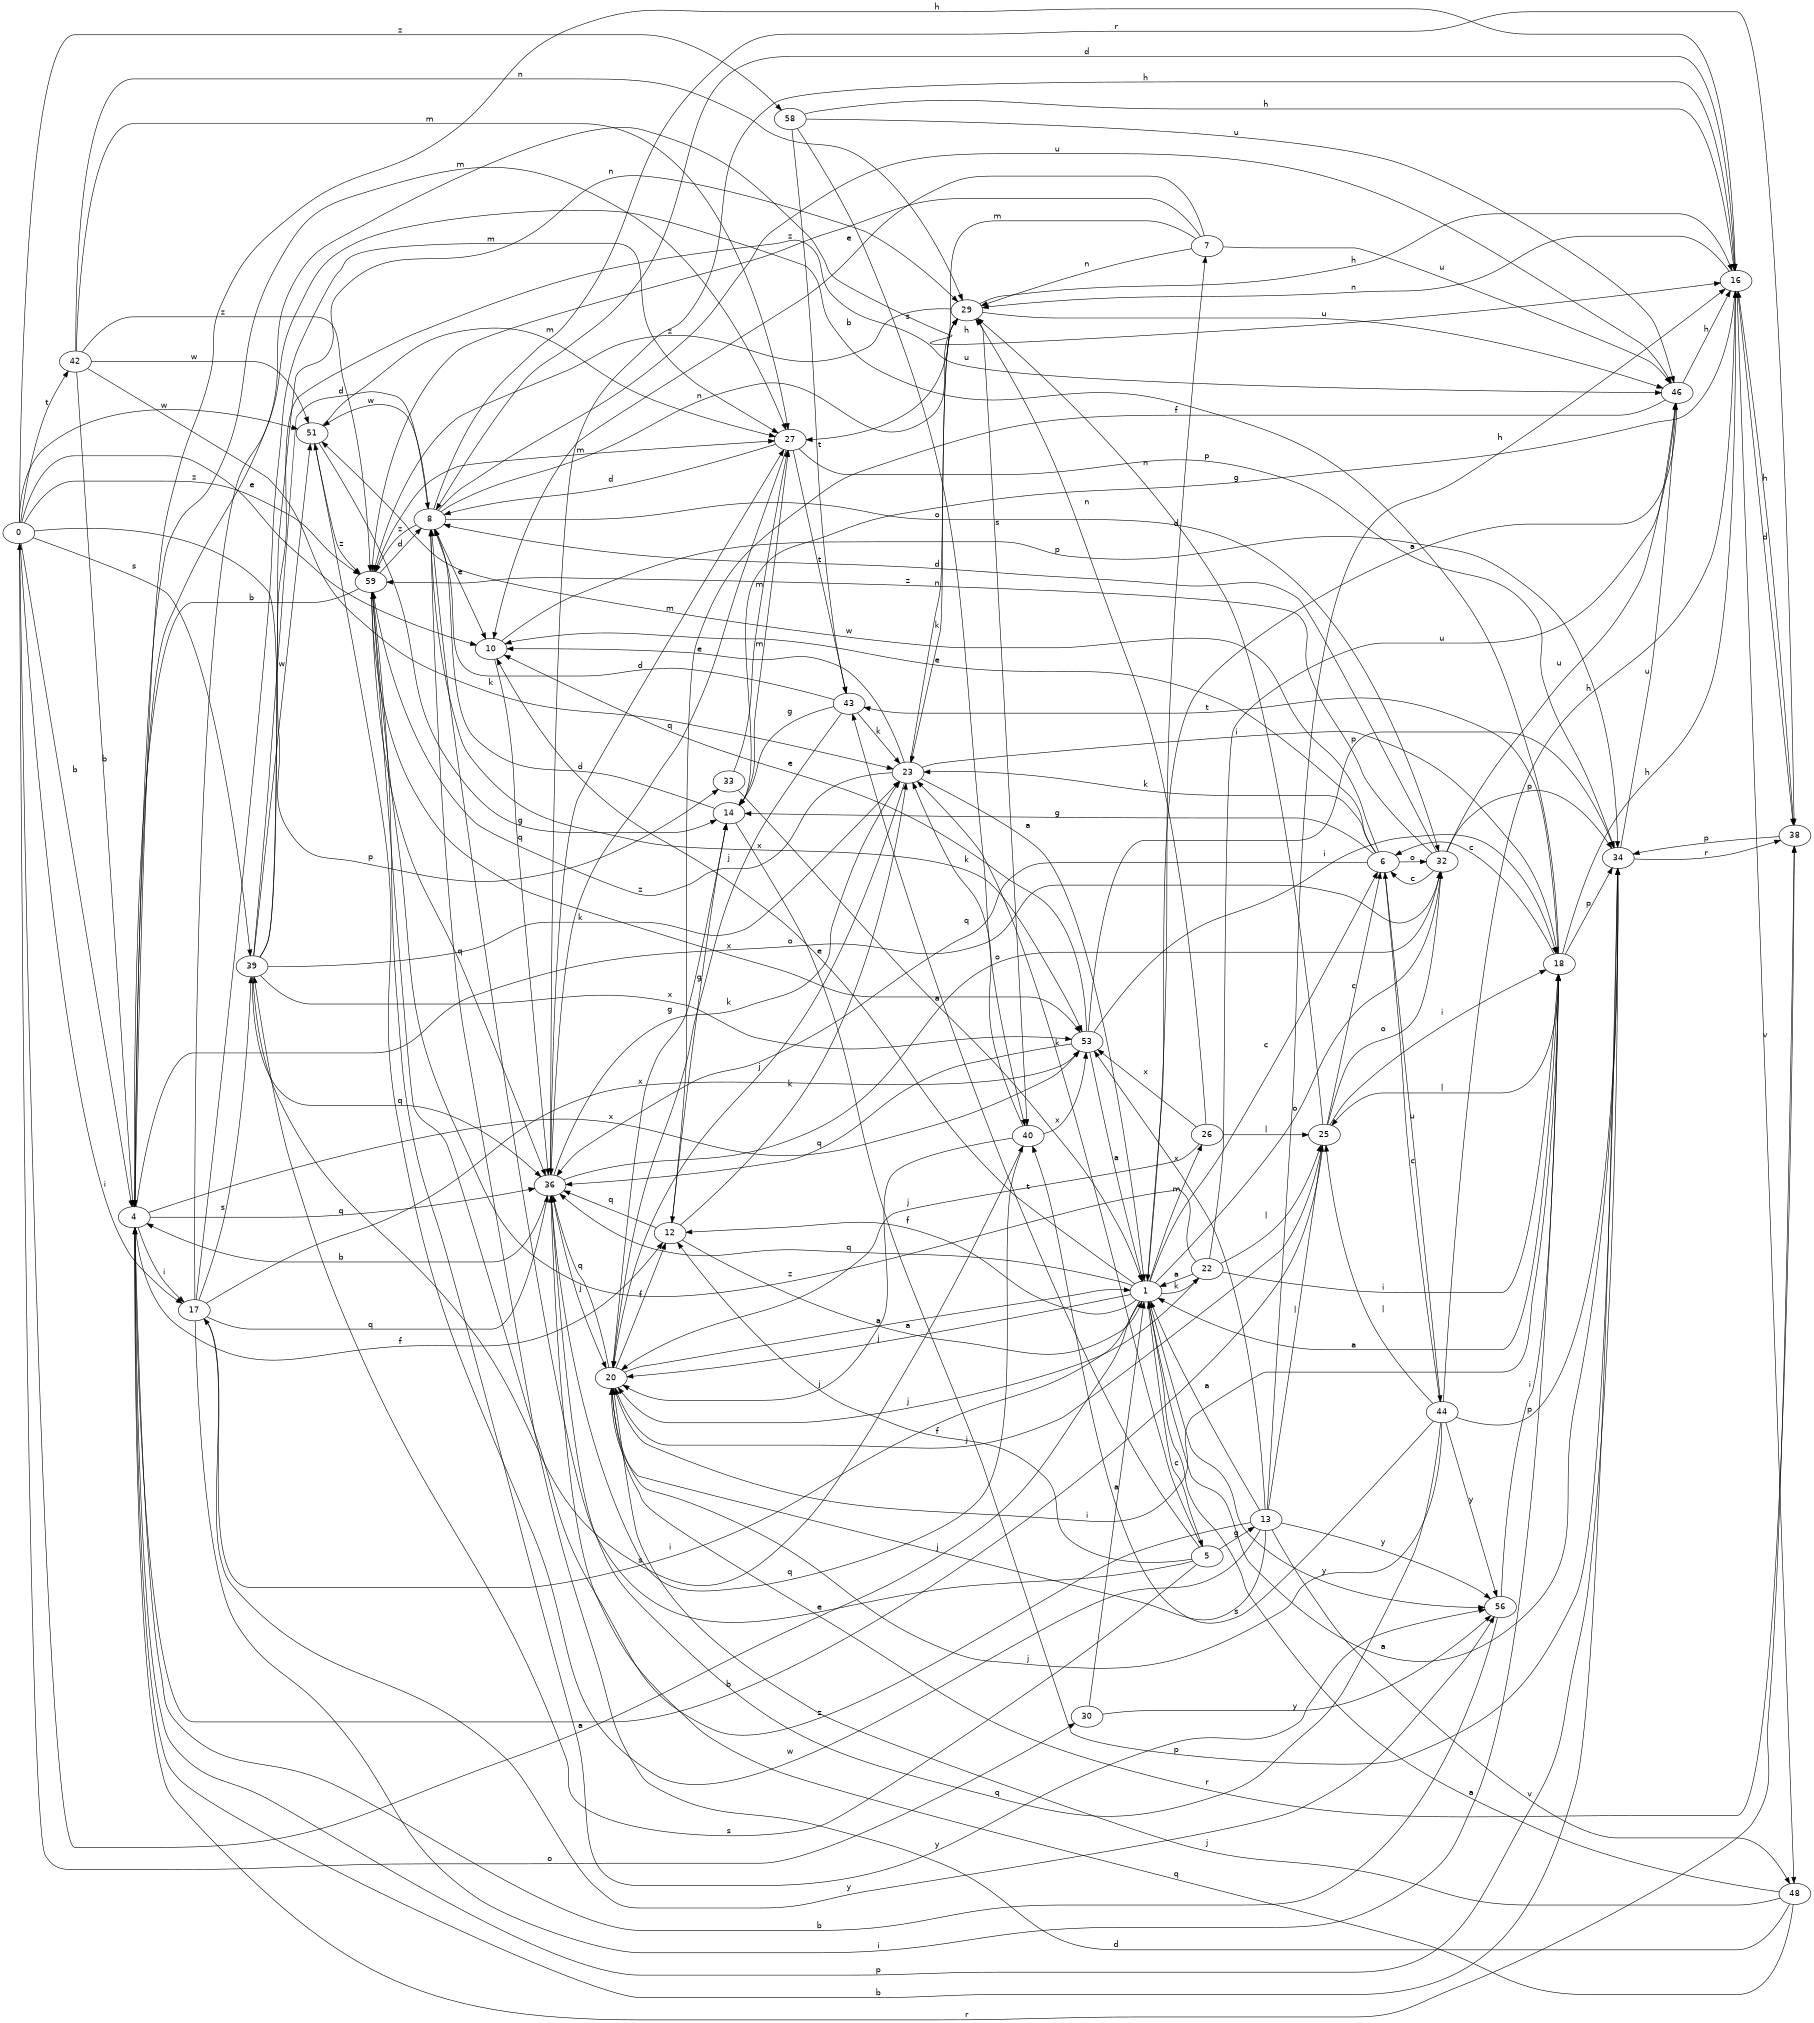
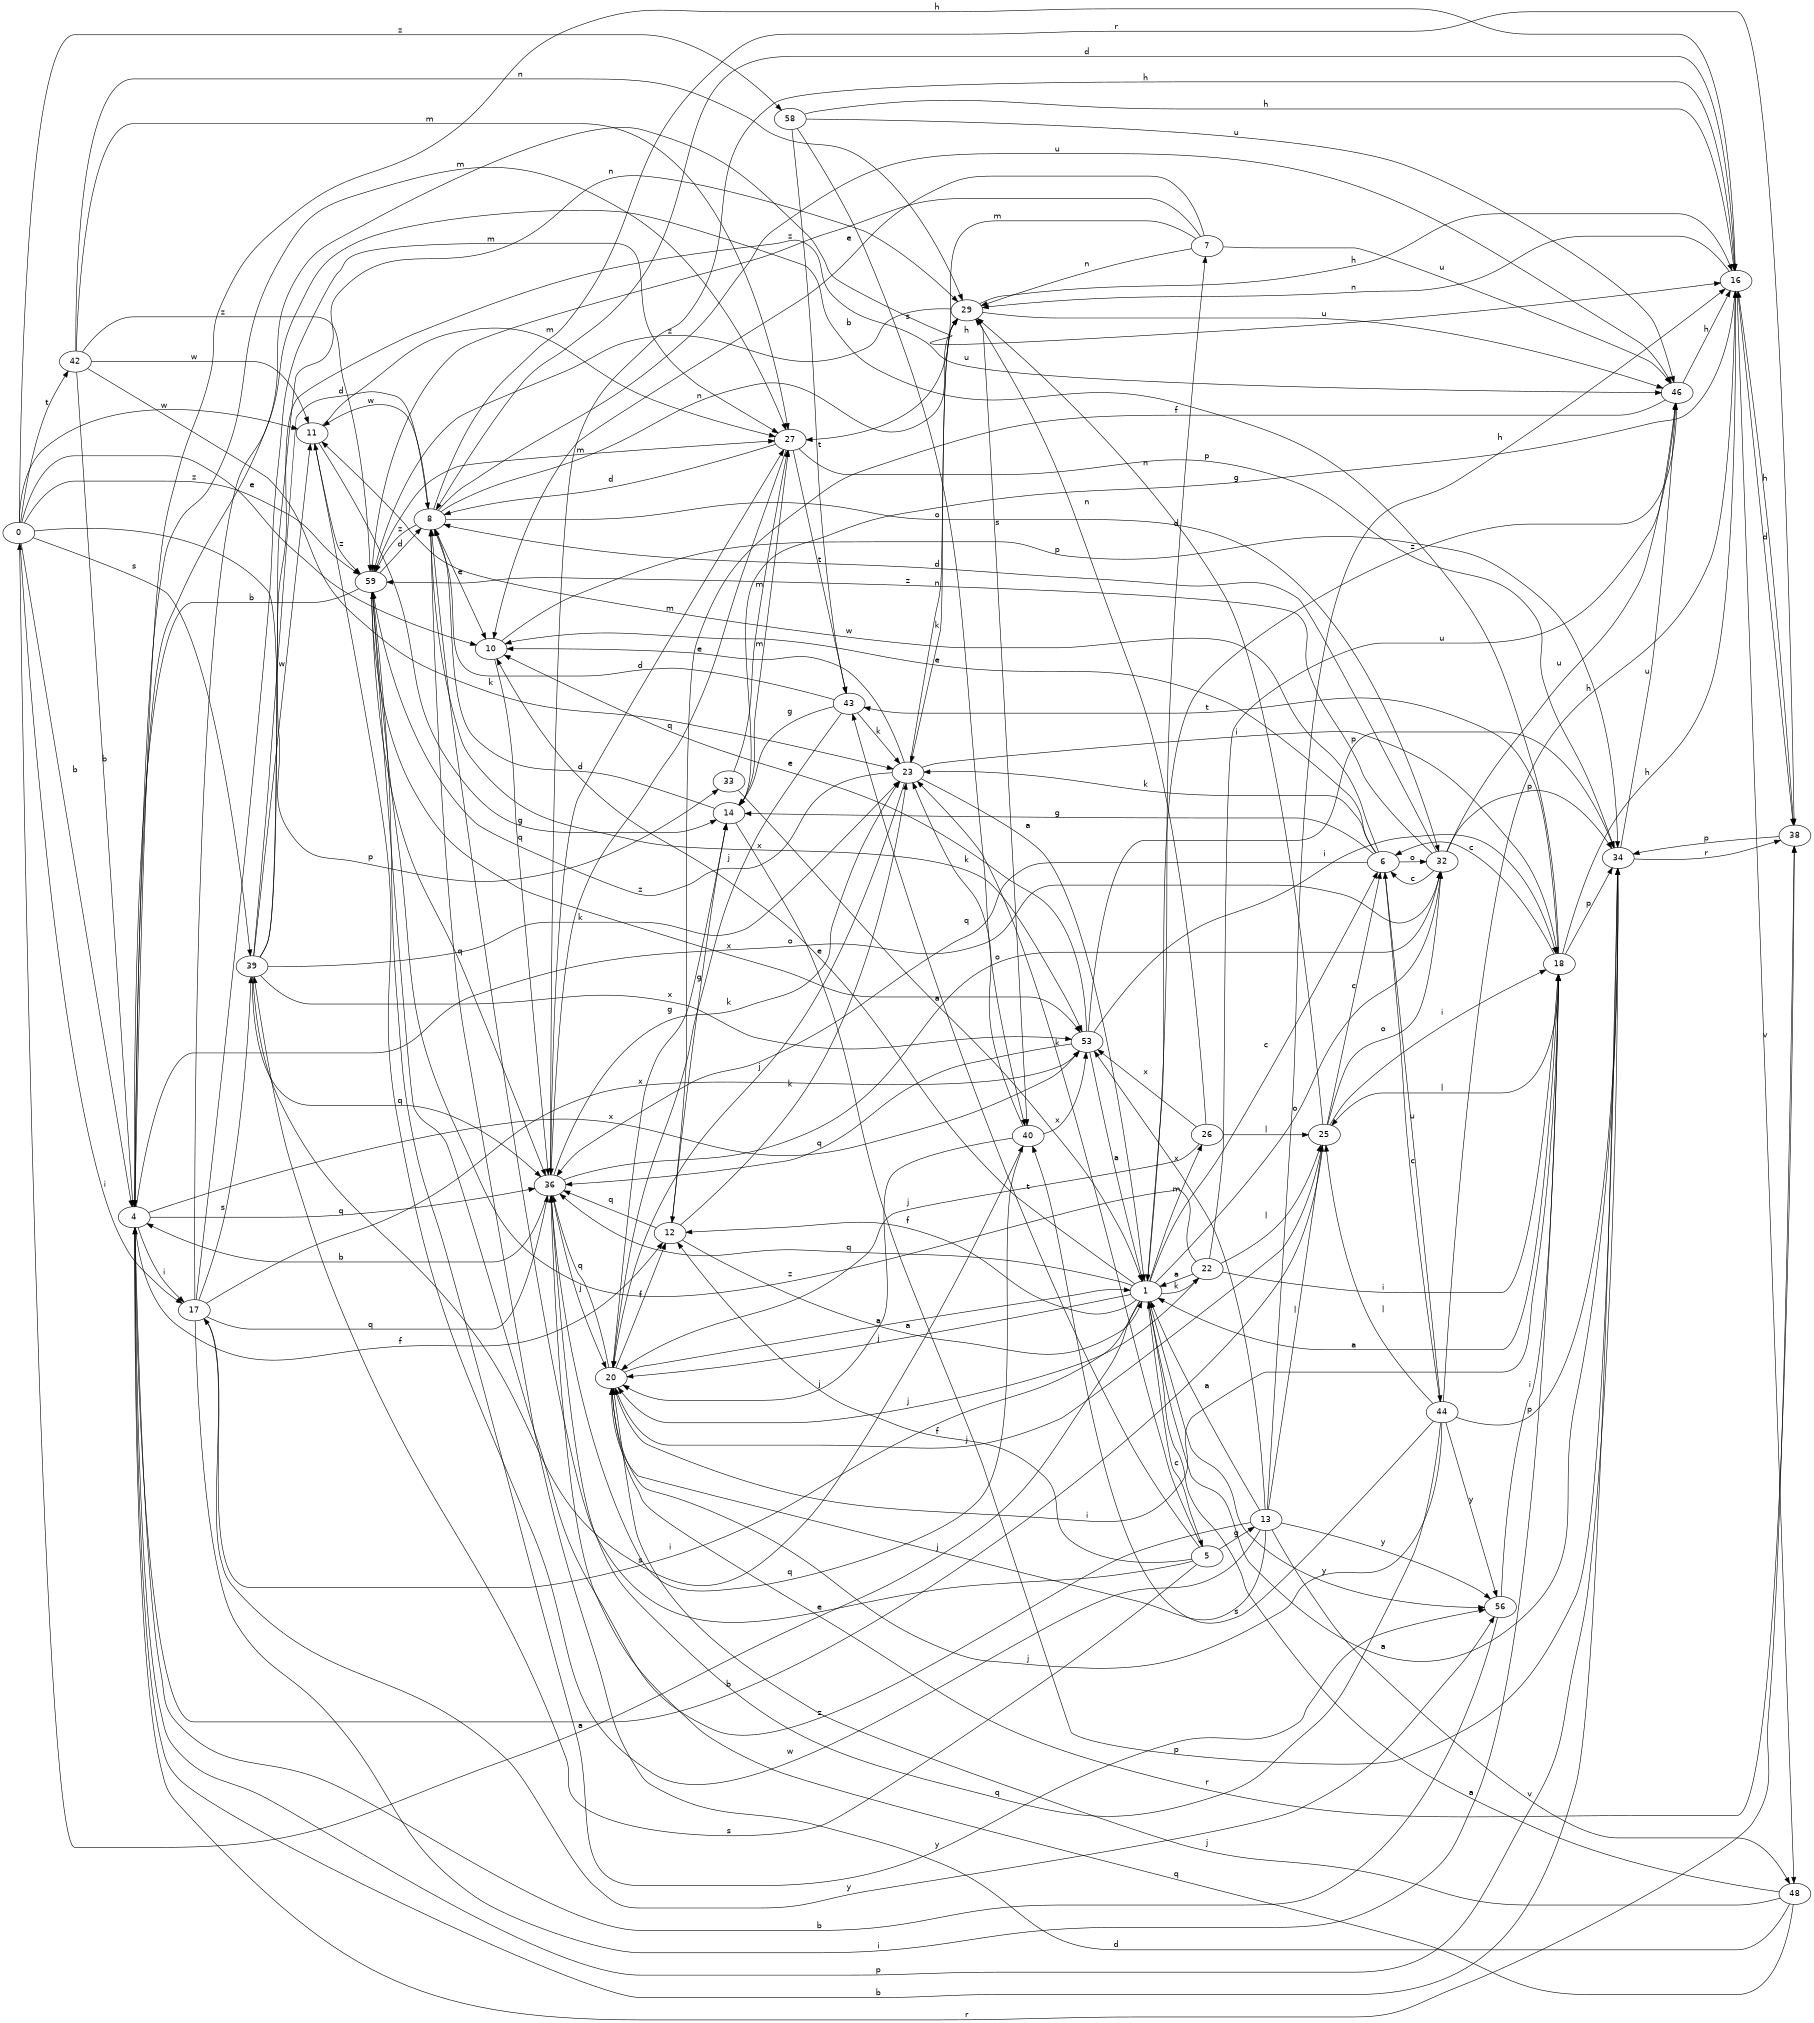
(312, 433) -> (312, 433)
(1413, 547) -> (1413, 547)
(1087, 1717) -> none
